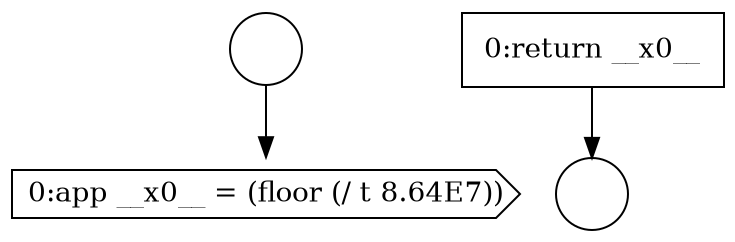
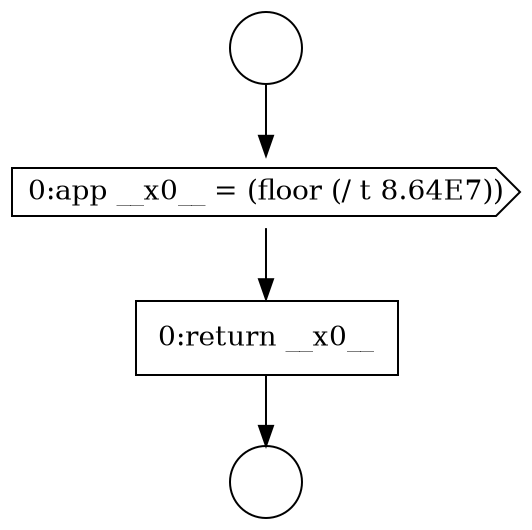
none -> (266, 254)
